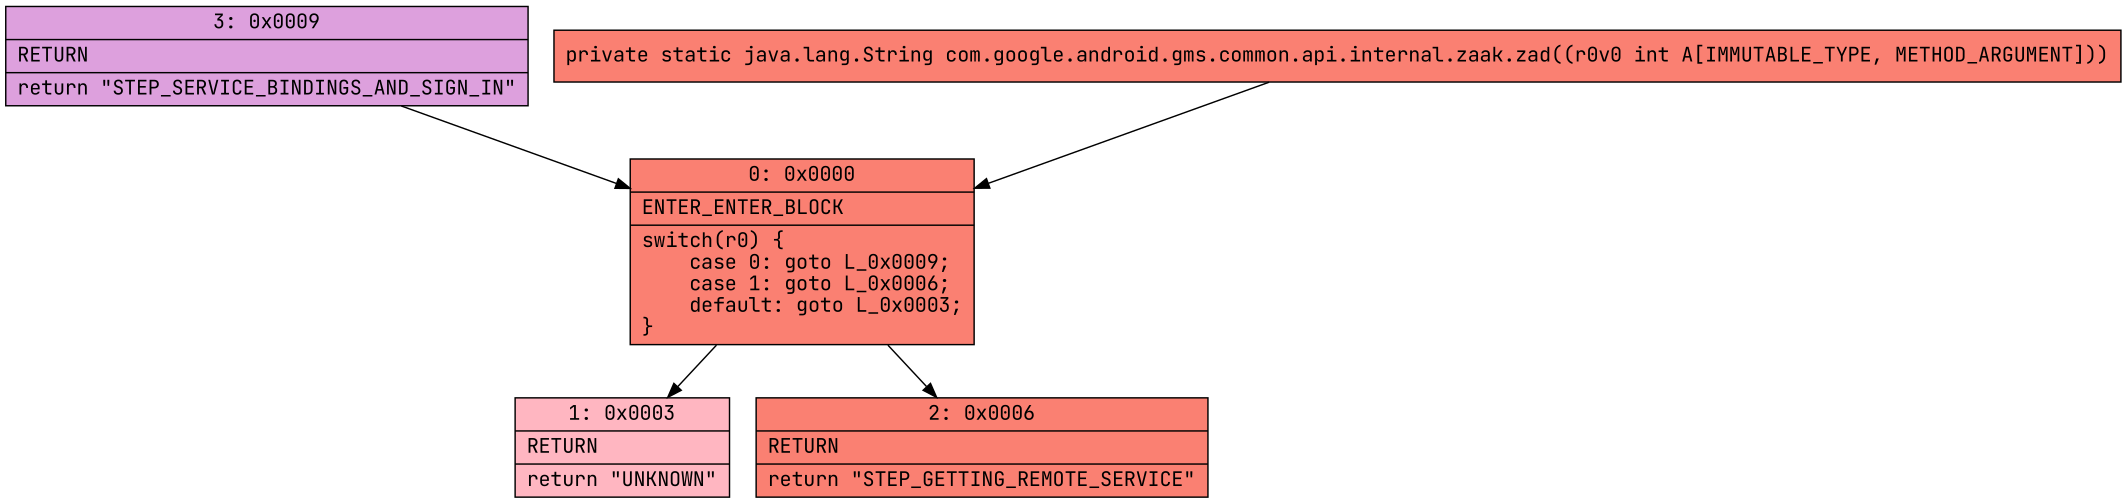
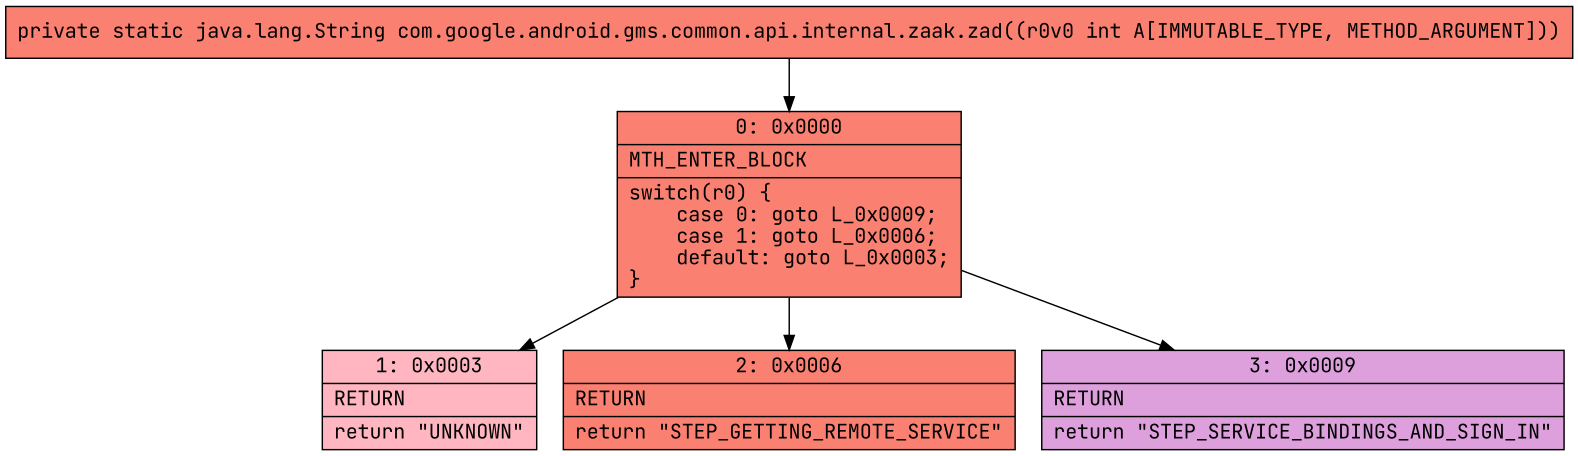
(509, 145) -> (1061, 308)
(743, 208) -> (718, 160)
